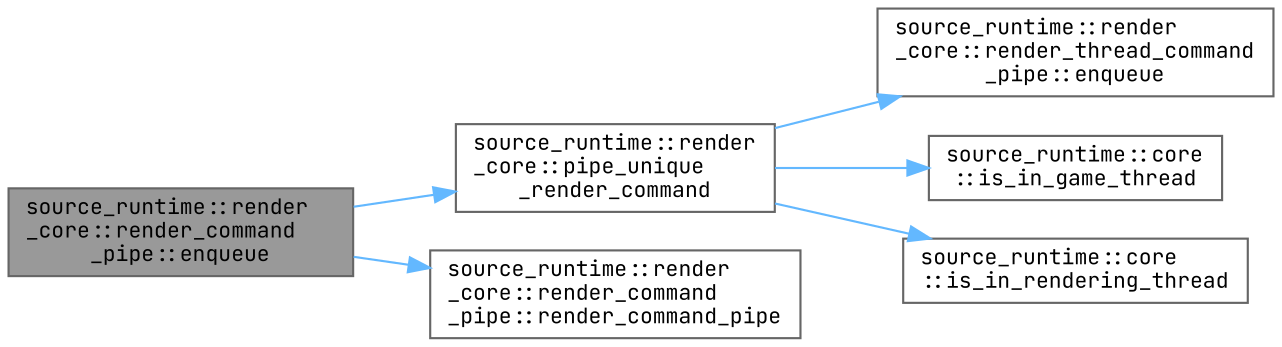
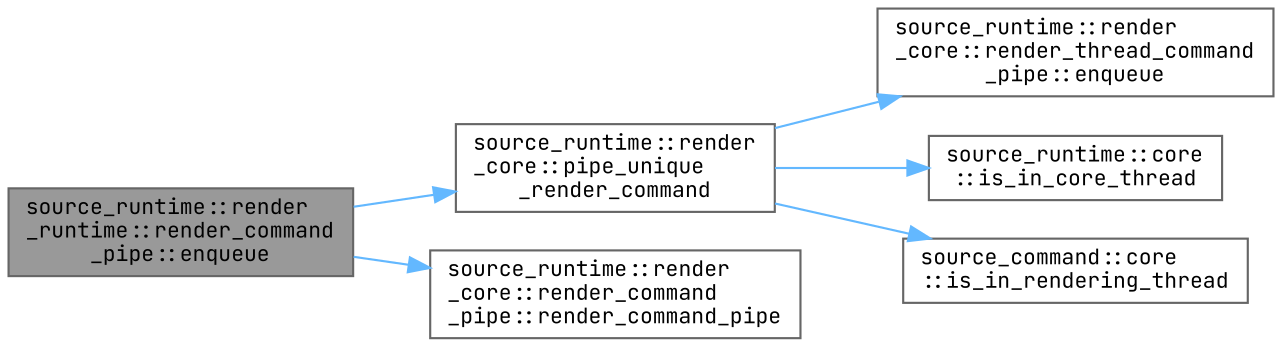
(1075, 168) -> (1075, 168)
(181, 232) -> (181, 232)
(1075, 271) -> (1075, 271)
